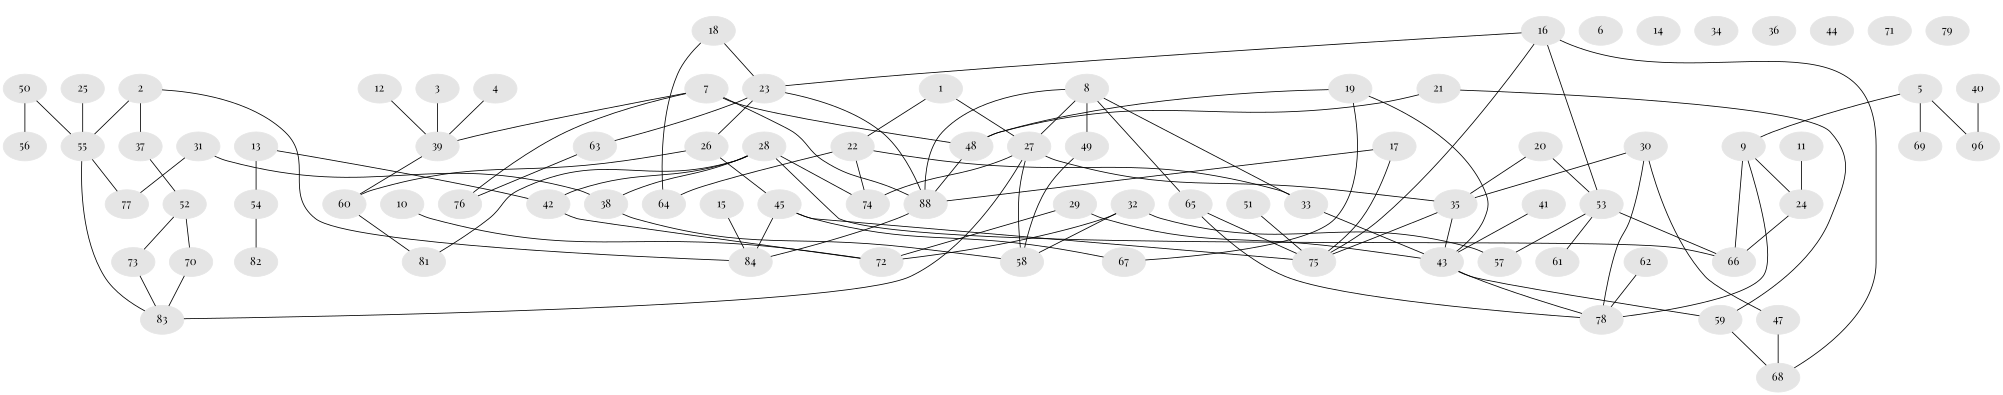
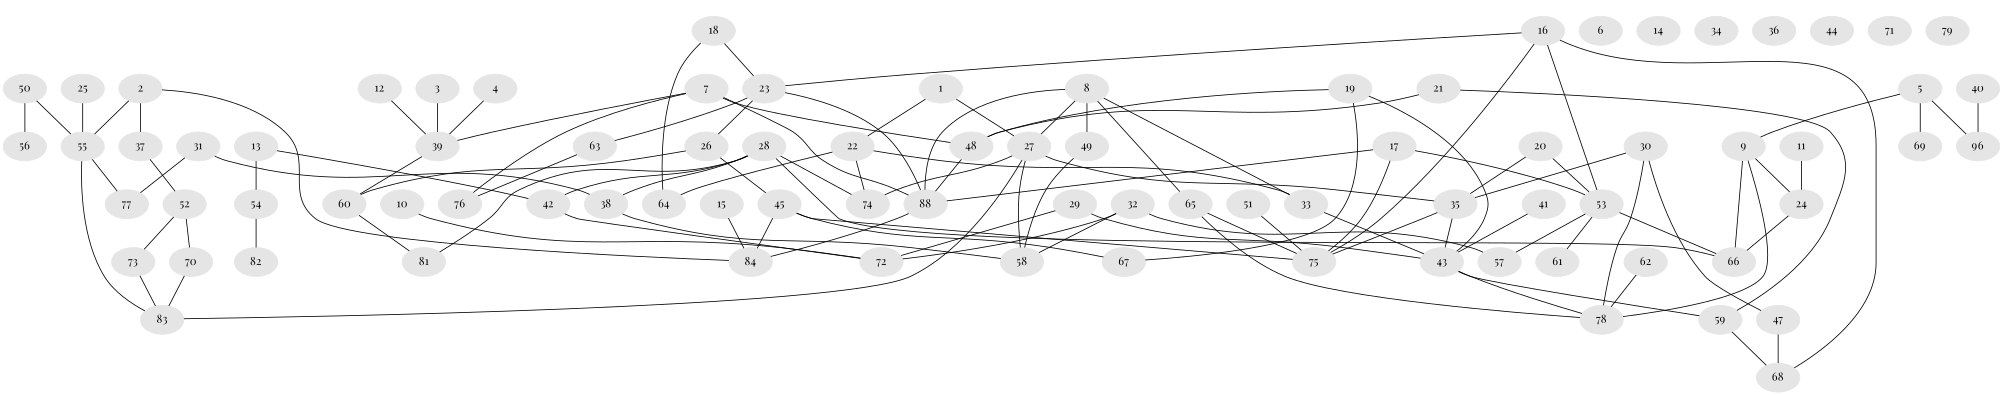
none -> (1497, 168)
